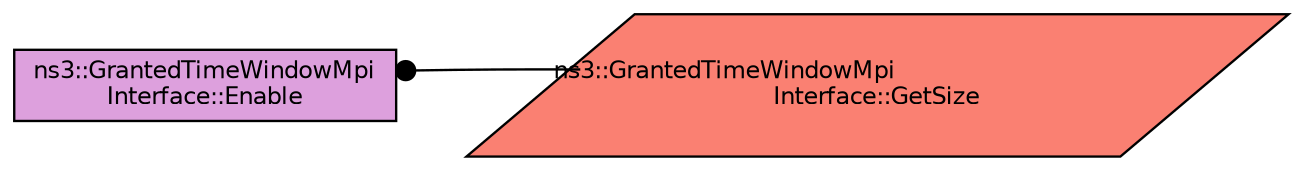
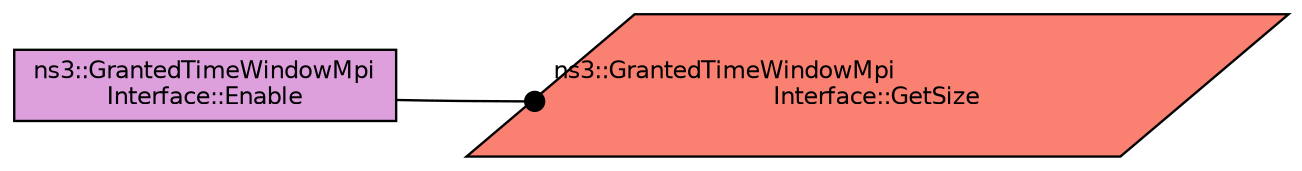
(498, 70) -> (461, 101)
